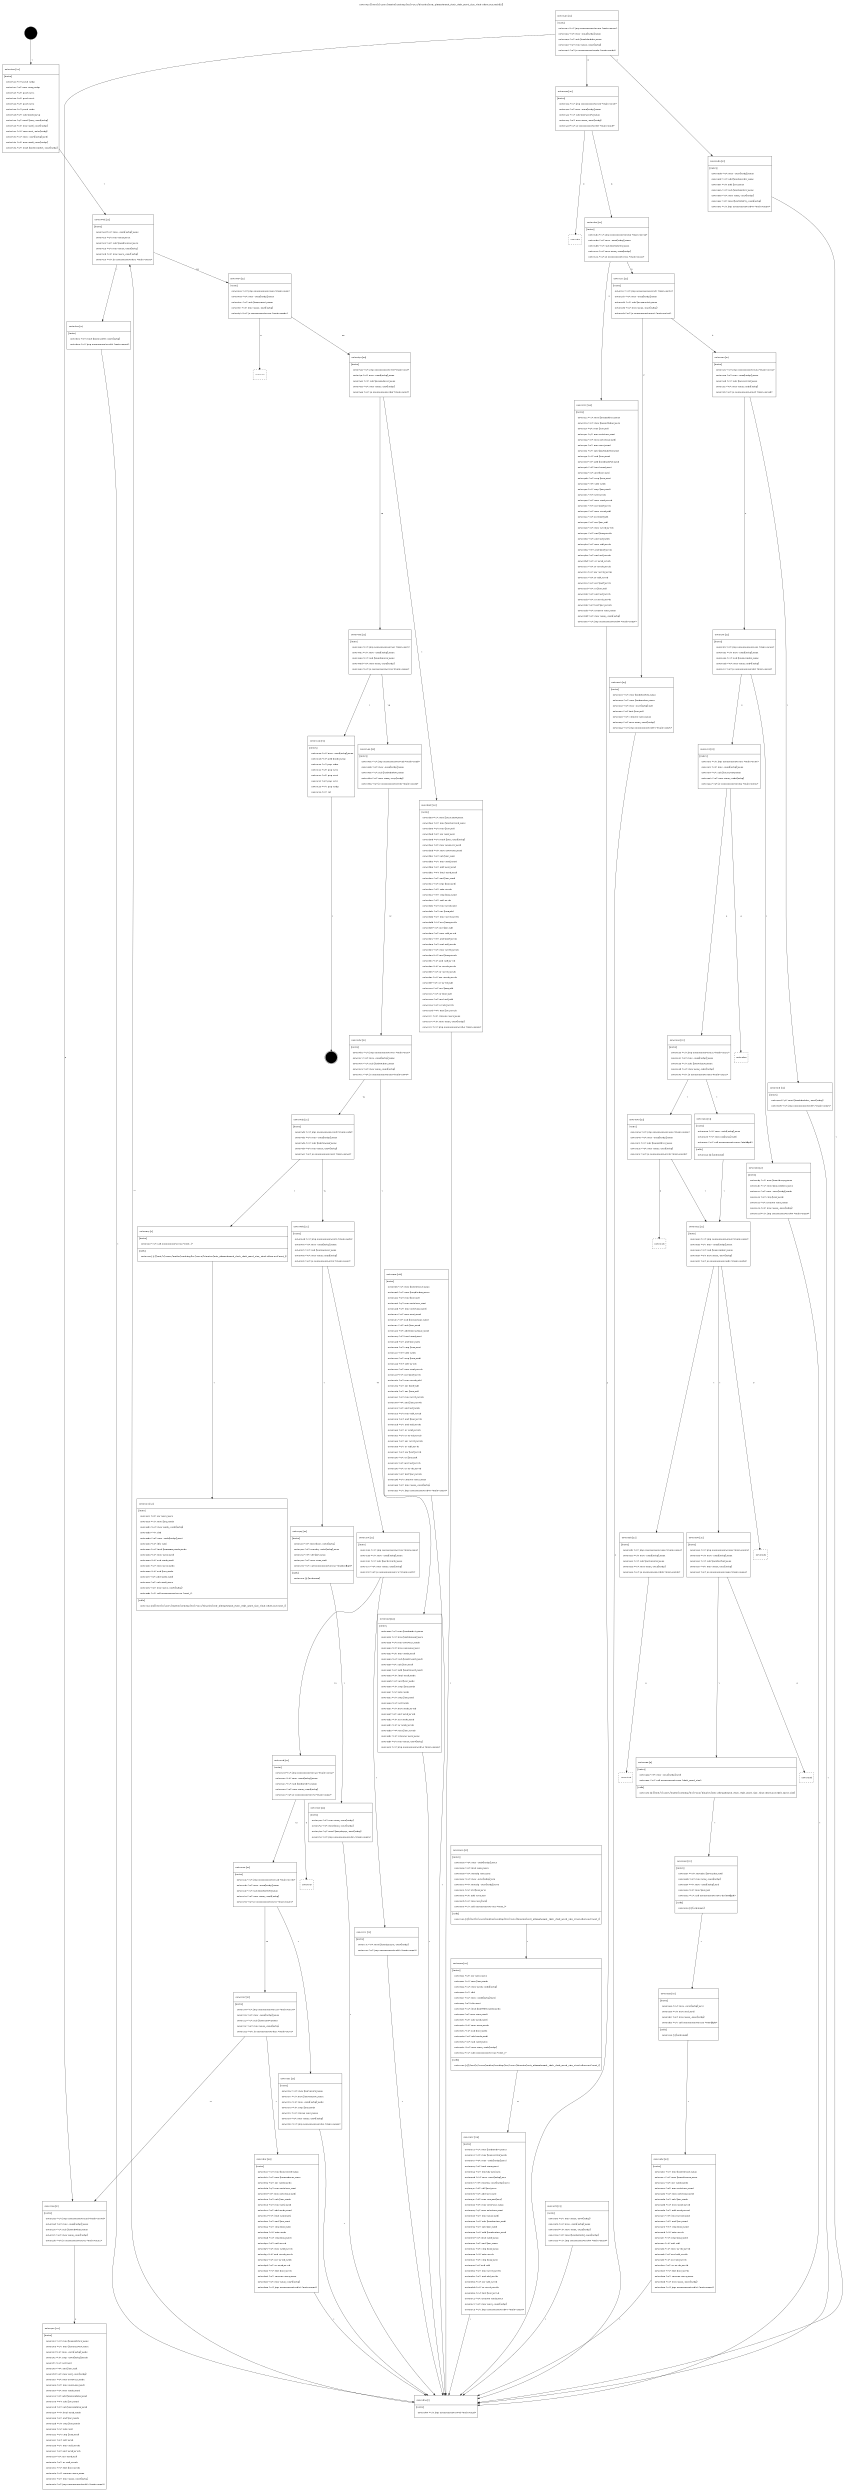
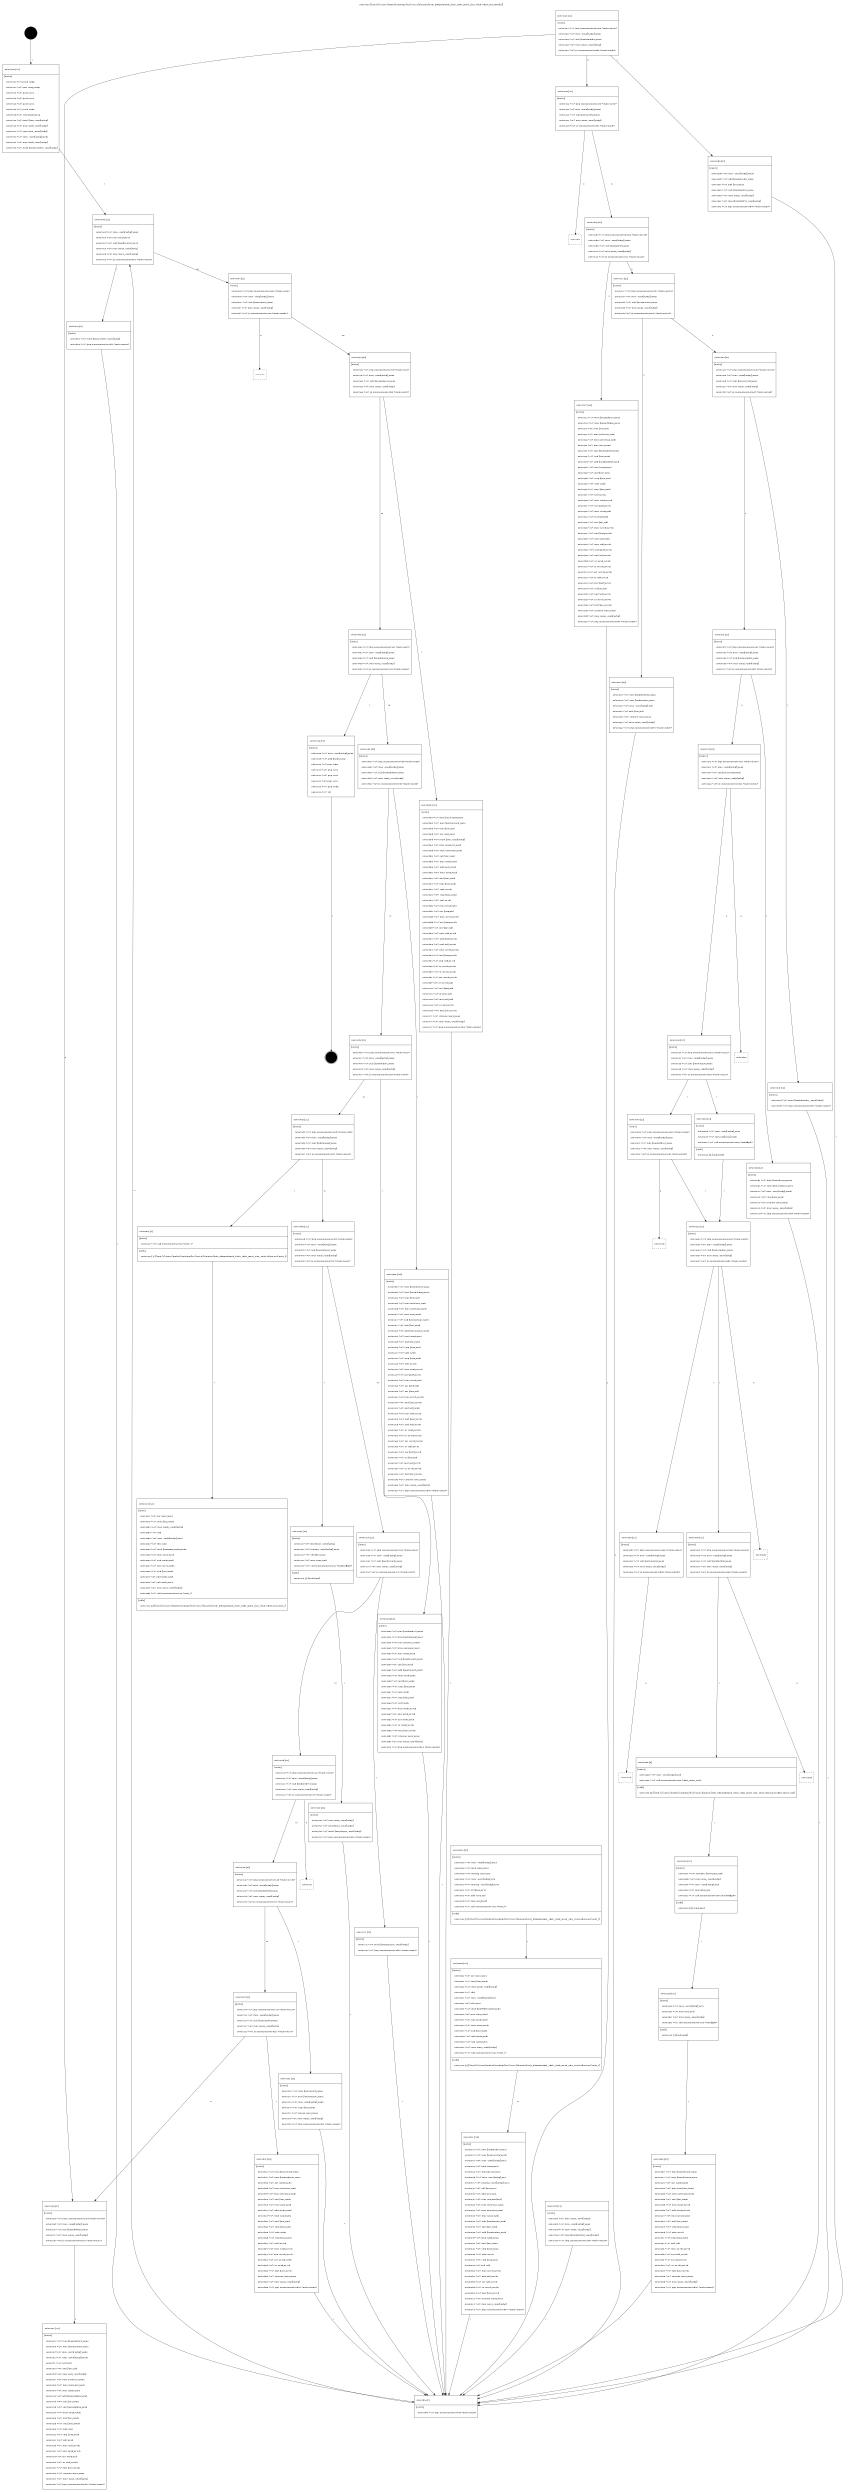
none -> (416, 1028)
